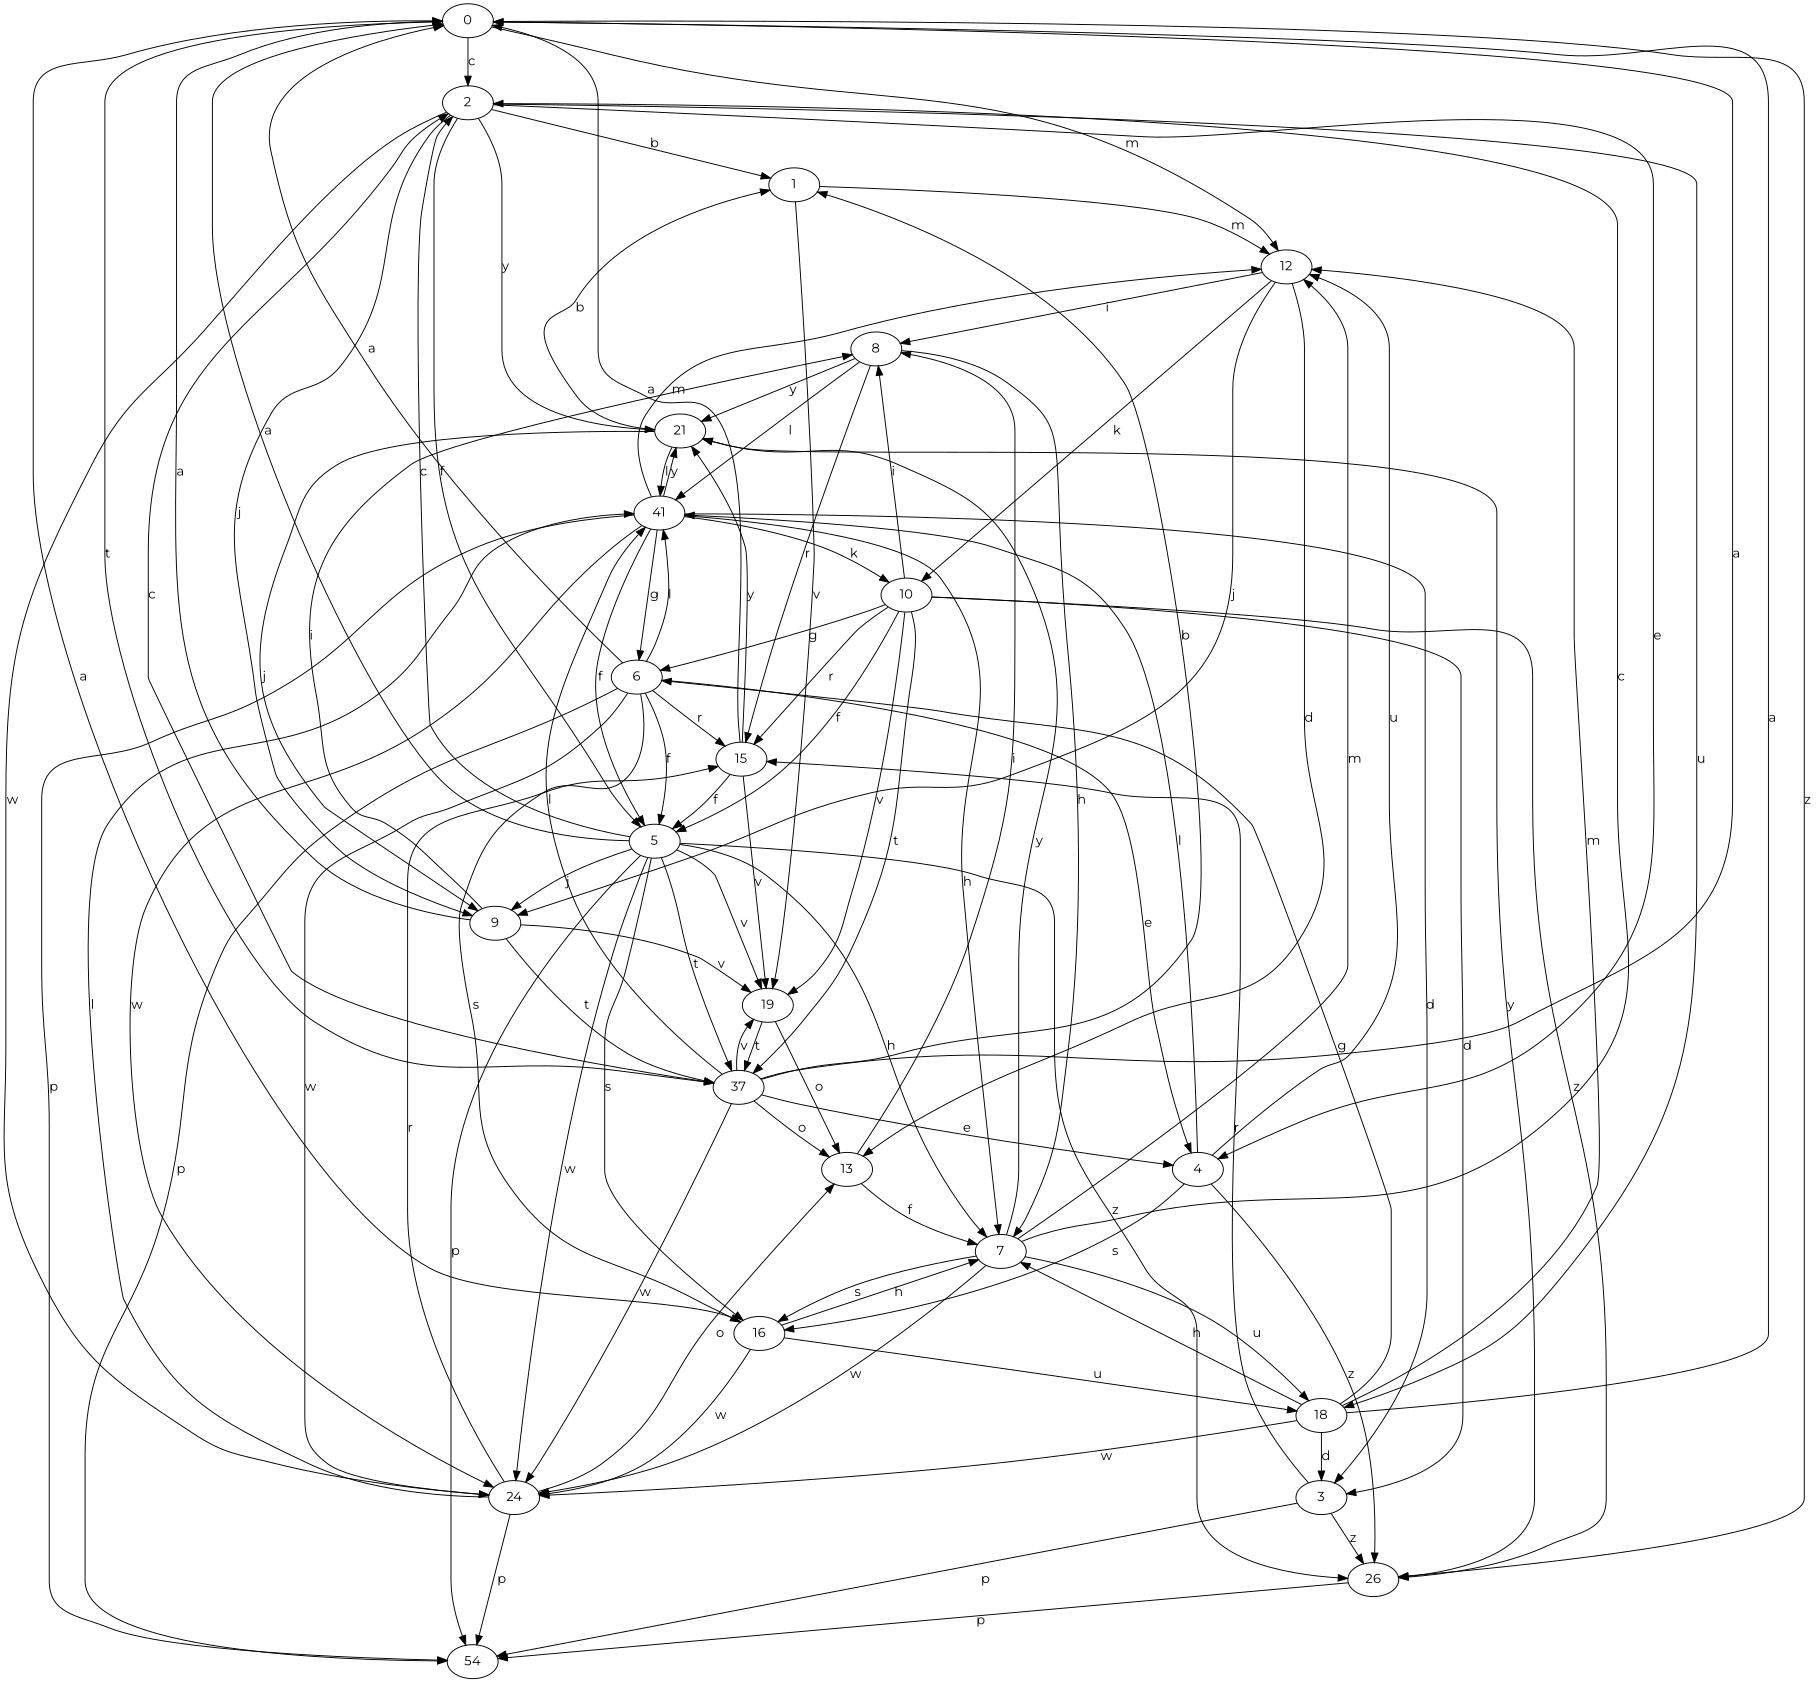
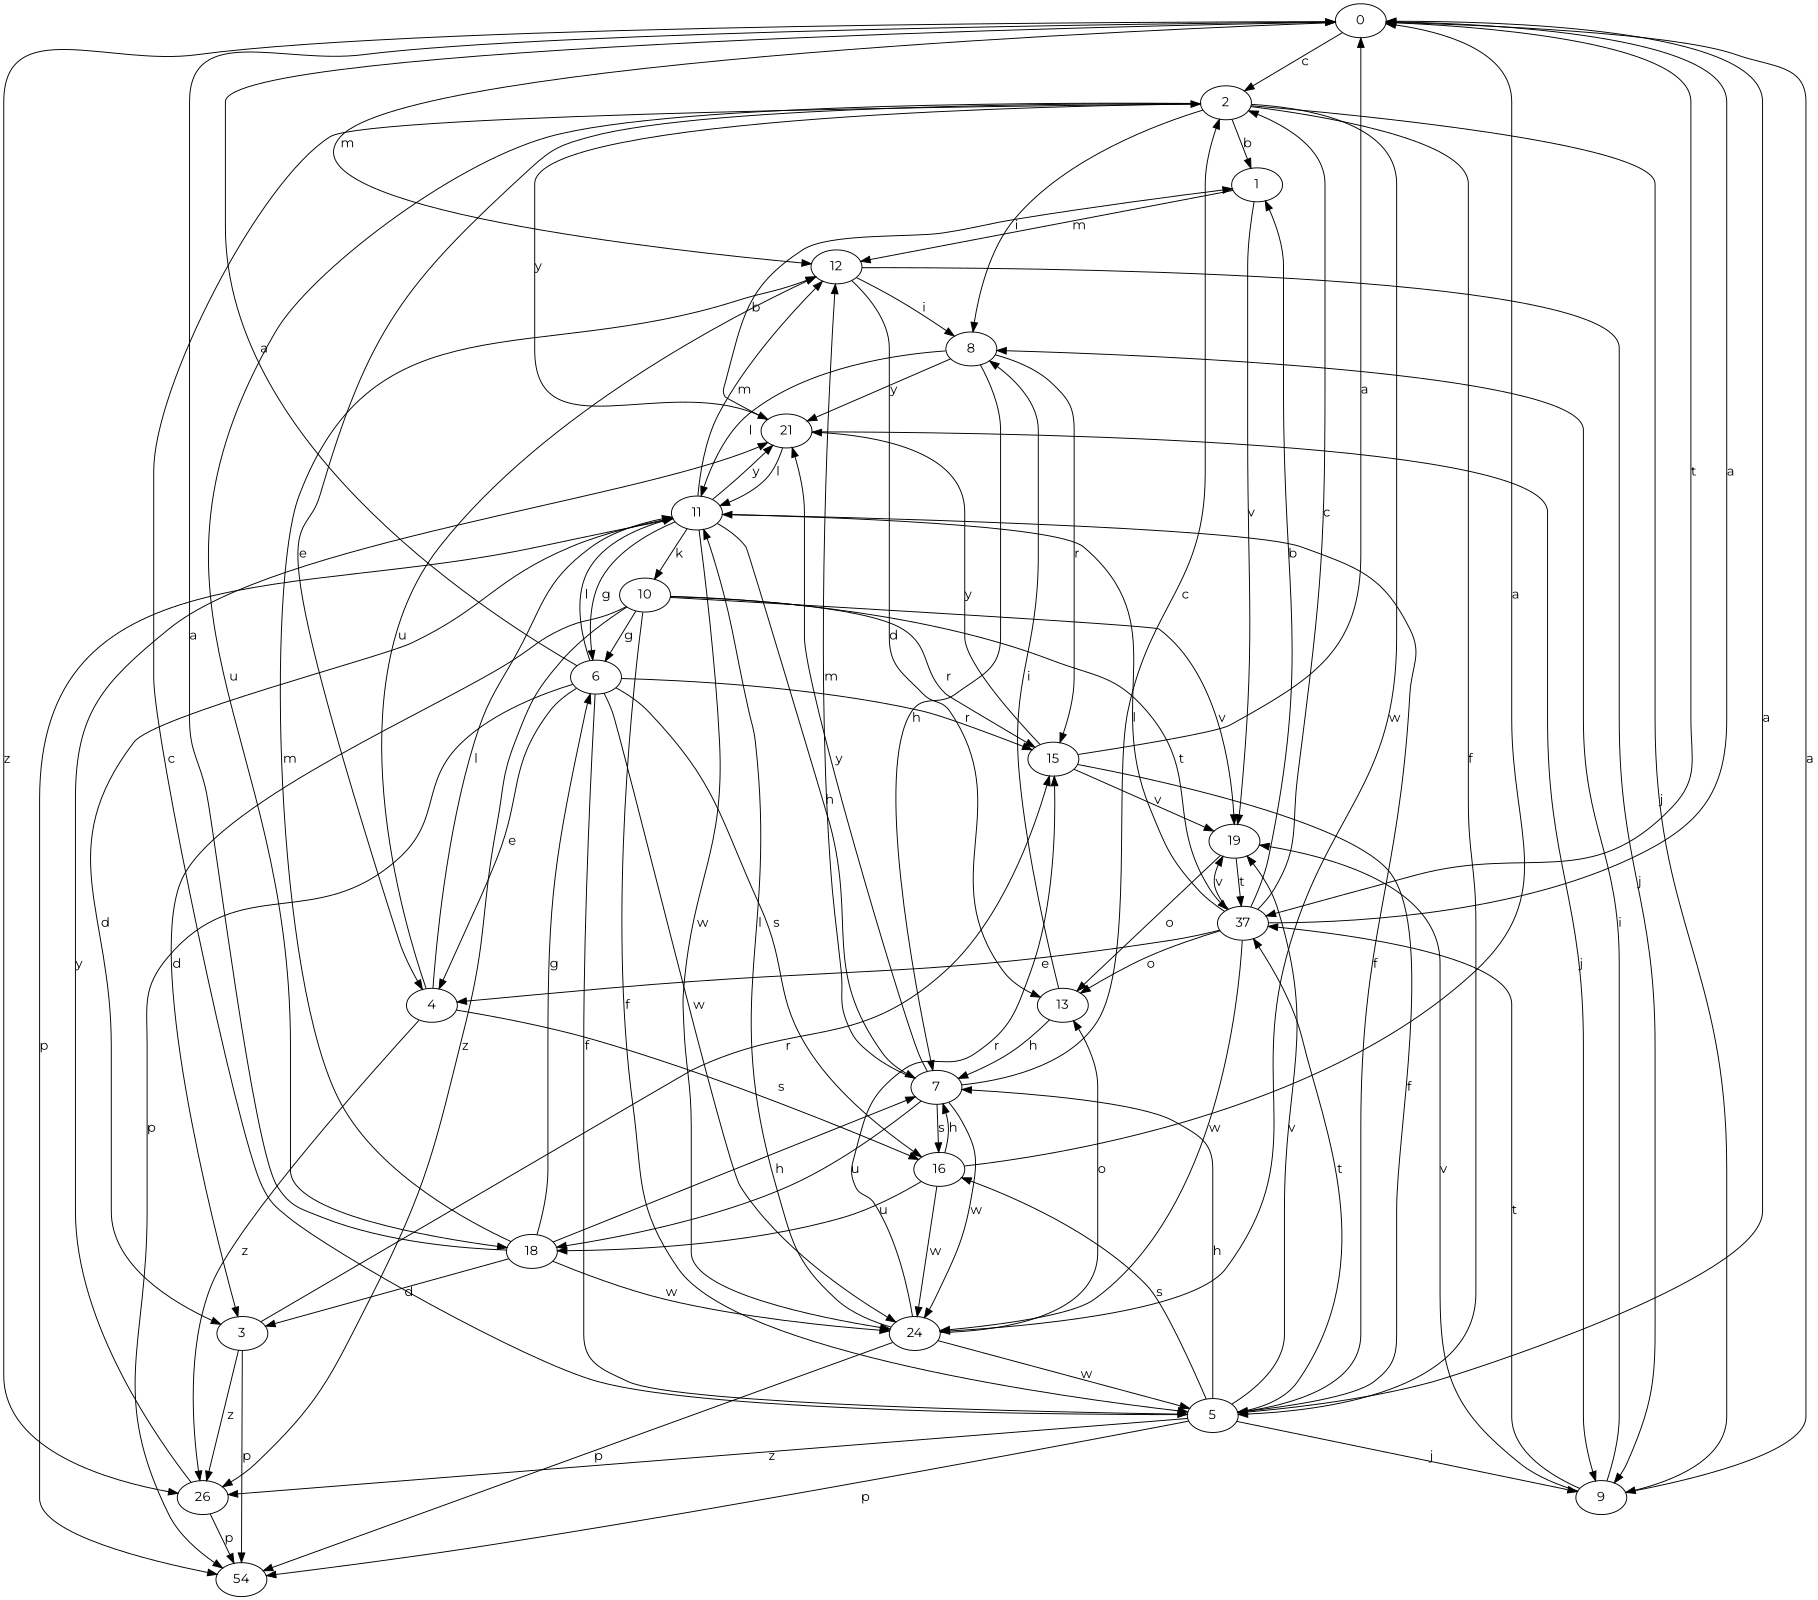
(1100, 428) -> none
(892, 477) -> (1054, 182)
(659, 513) -> (697, 513)
(563, 1160) -> (1059, 1373)
(910, 1210) -> (1034, 1046)
